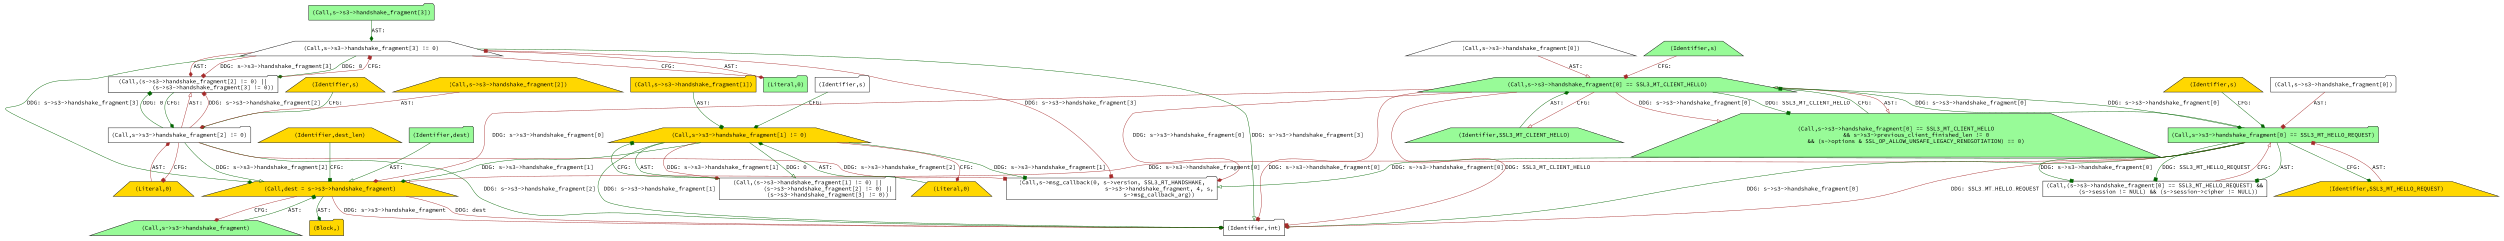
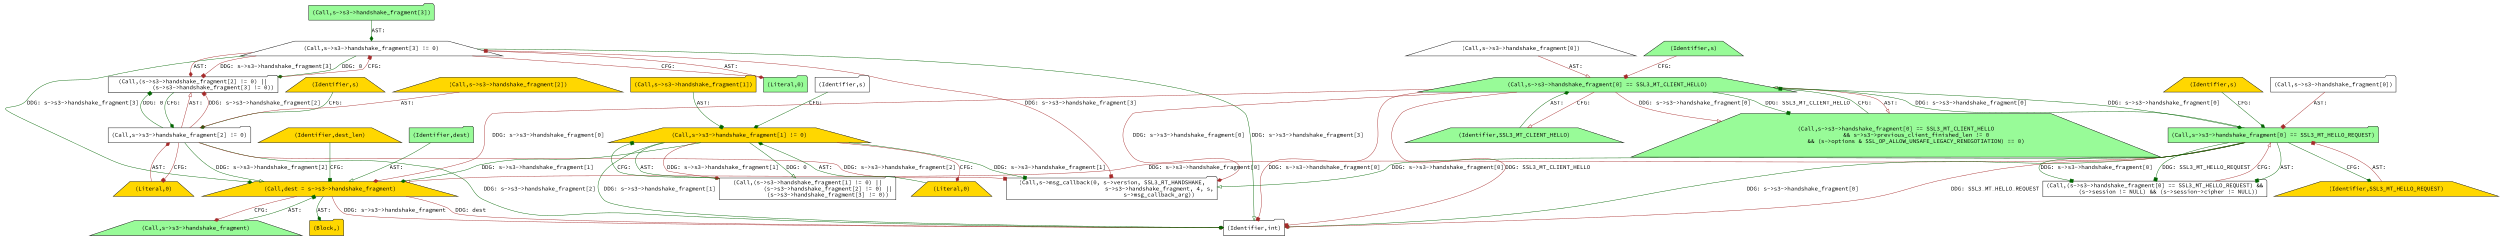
(331, 107) -> (331, 107)
